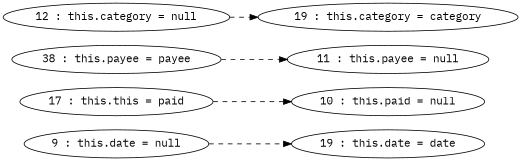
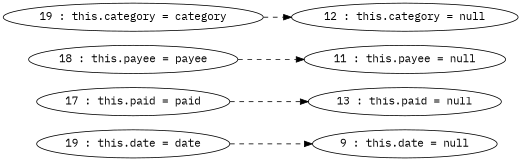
(240, 17) -> (273, 17)
(116, 59) -> (133, 59)
(116, 102) -> (133, 102)
(388, 102) -> (405, 102)
(246, 144) -> (267, 144)
